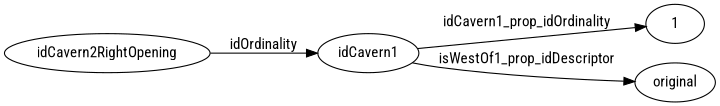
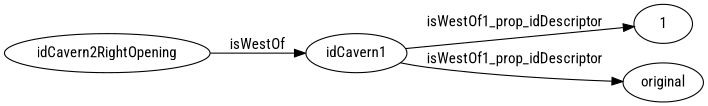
(527, 22) -> (515, 22)
(264, 45) -> (258, 45)
